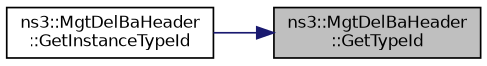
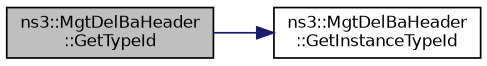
(235, 33) -> (235, 33)
